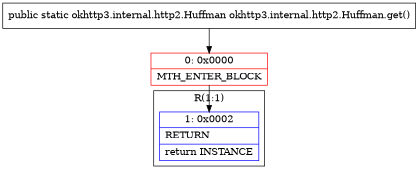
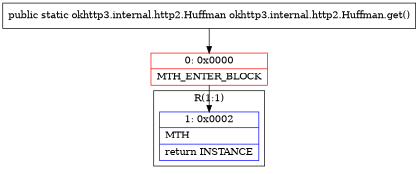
(187, 136) -> (177, 136)
